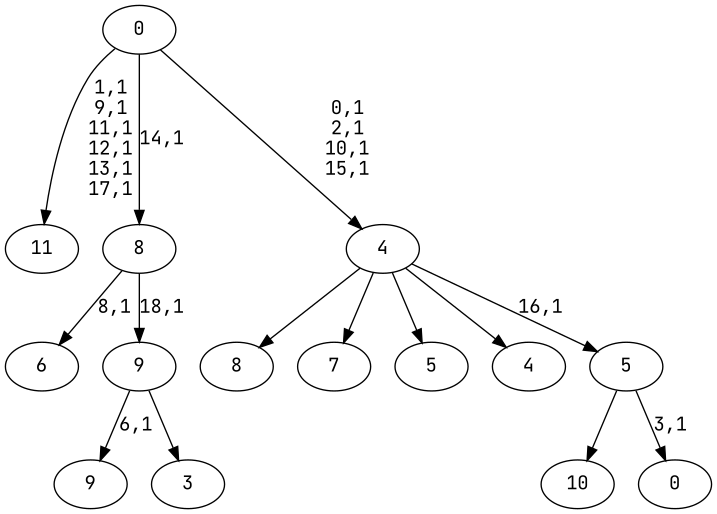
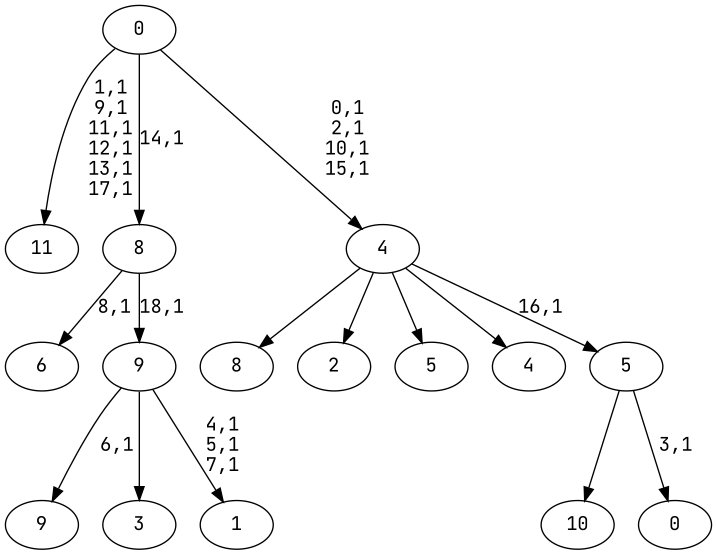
(334, 367) -> (334, 367)
none -> (237, 525)
